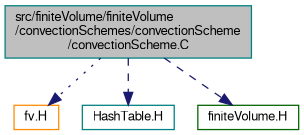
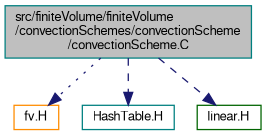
(248, 117) -> (229, 117)
